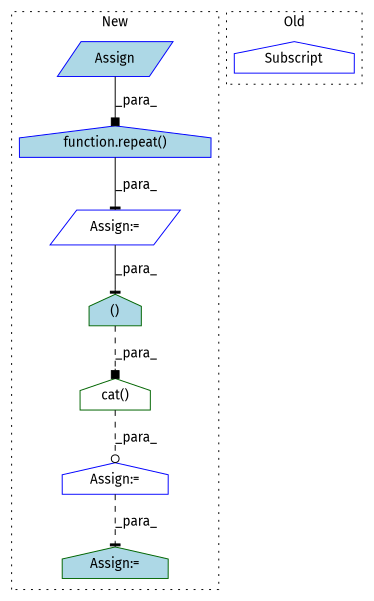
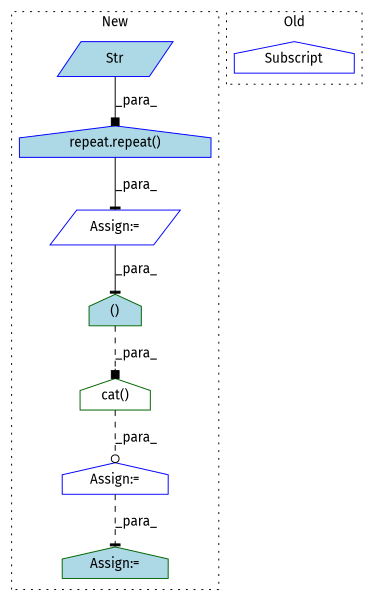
(115, 59) -> (115, 59)
(115, 143) -> (115, 143)
